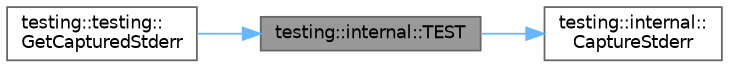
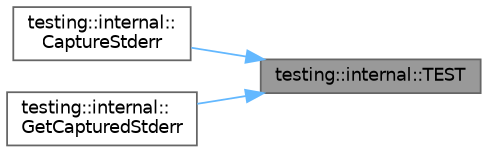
(102, 34) -> (102, 119)
(503, 34) -> (219, 52)
